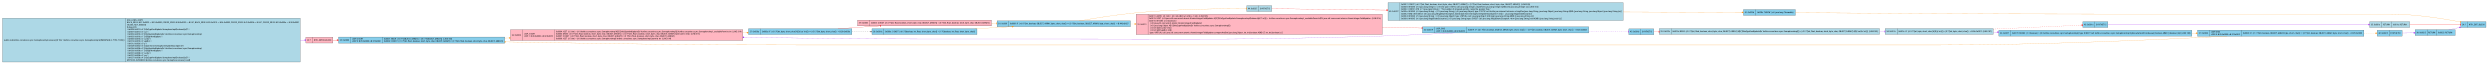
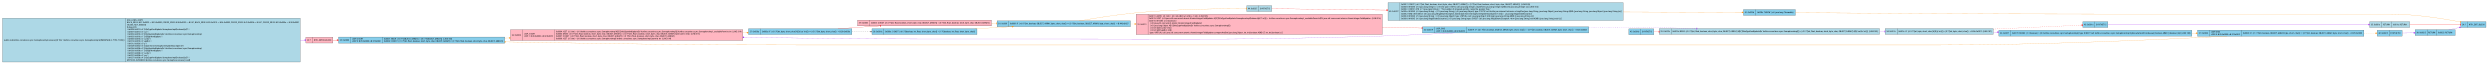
(1608, 31) -> (1643, 27)
